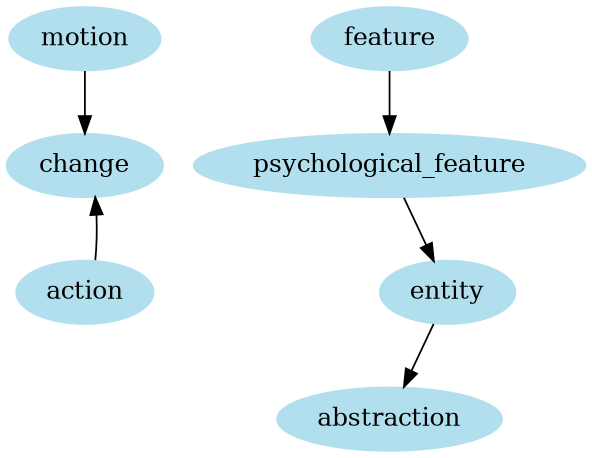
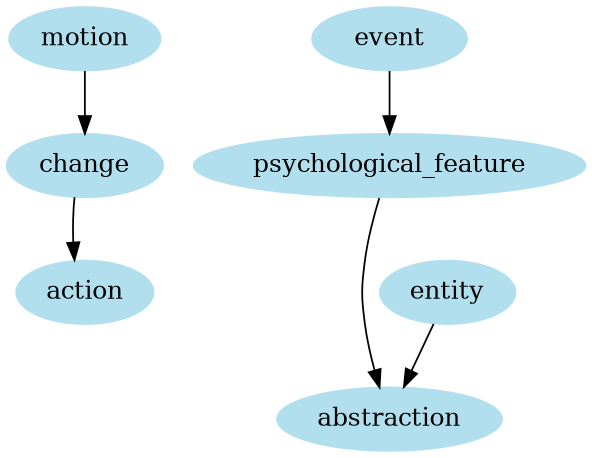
(390, 39) -> (390, 39)
(415, 221) -> (362, 284)
(97, 238) -> (73, 220)
